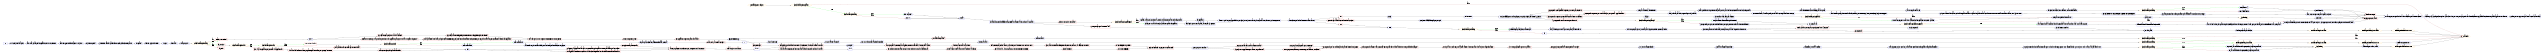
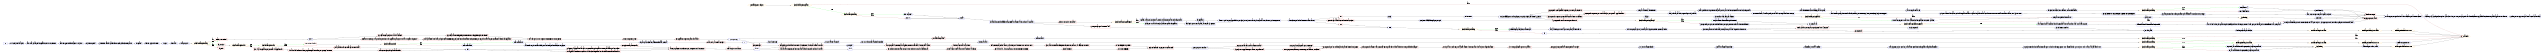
(734, 39) -> (734, 39)
